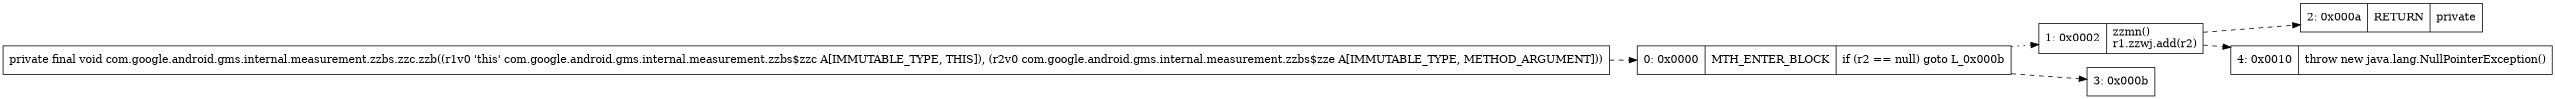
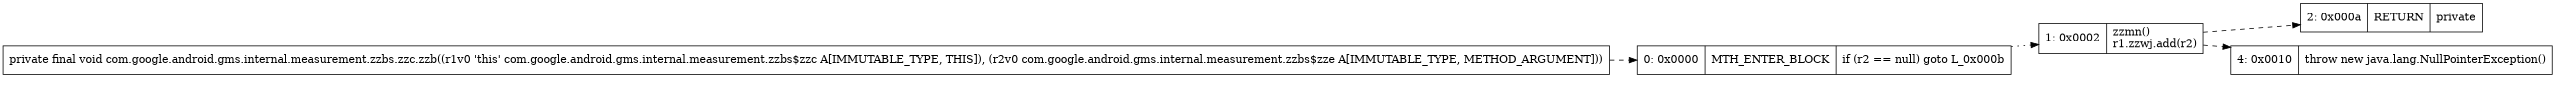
(2121, 82) -> none
